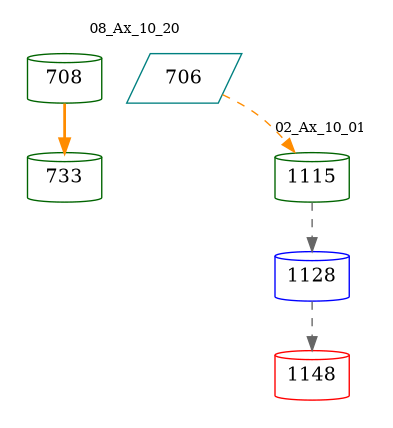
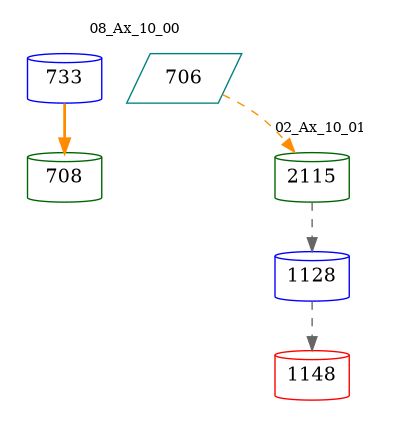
(135, 30) -> (135, 30)
(65, 121) -> (65, 121)
(65, 177) -> (65, 78)
(312, 177) -> (312, 177)
